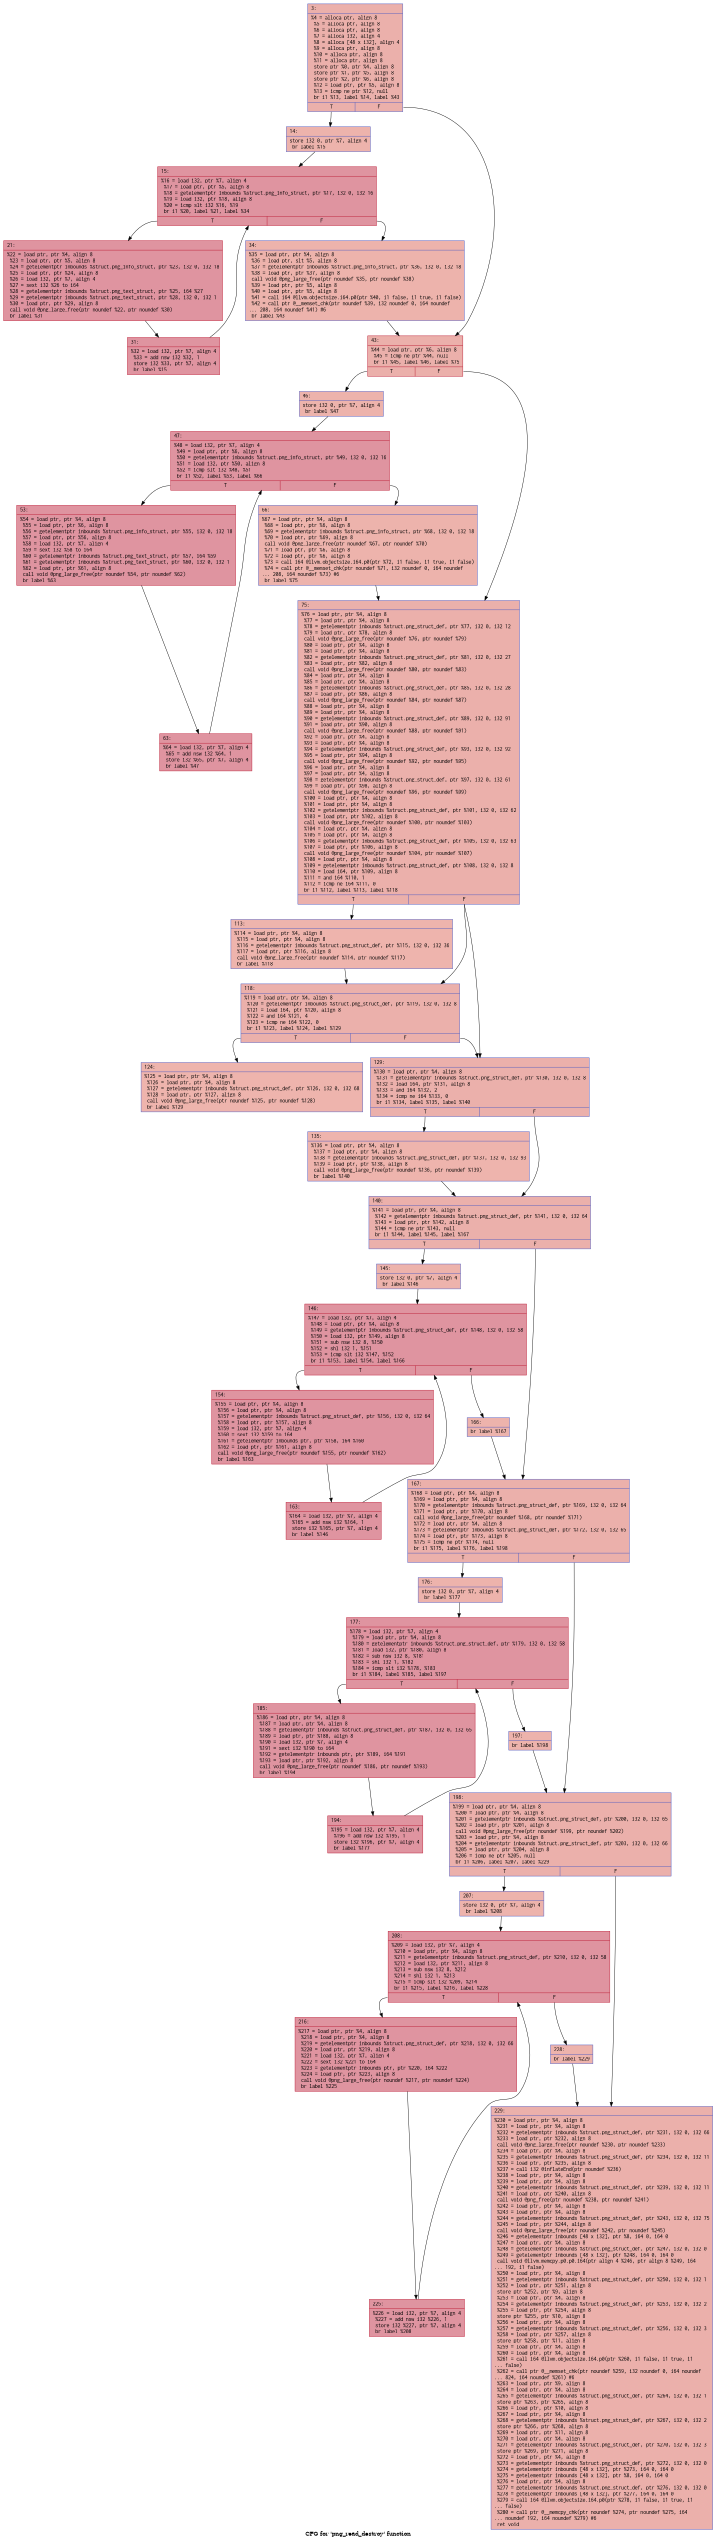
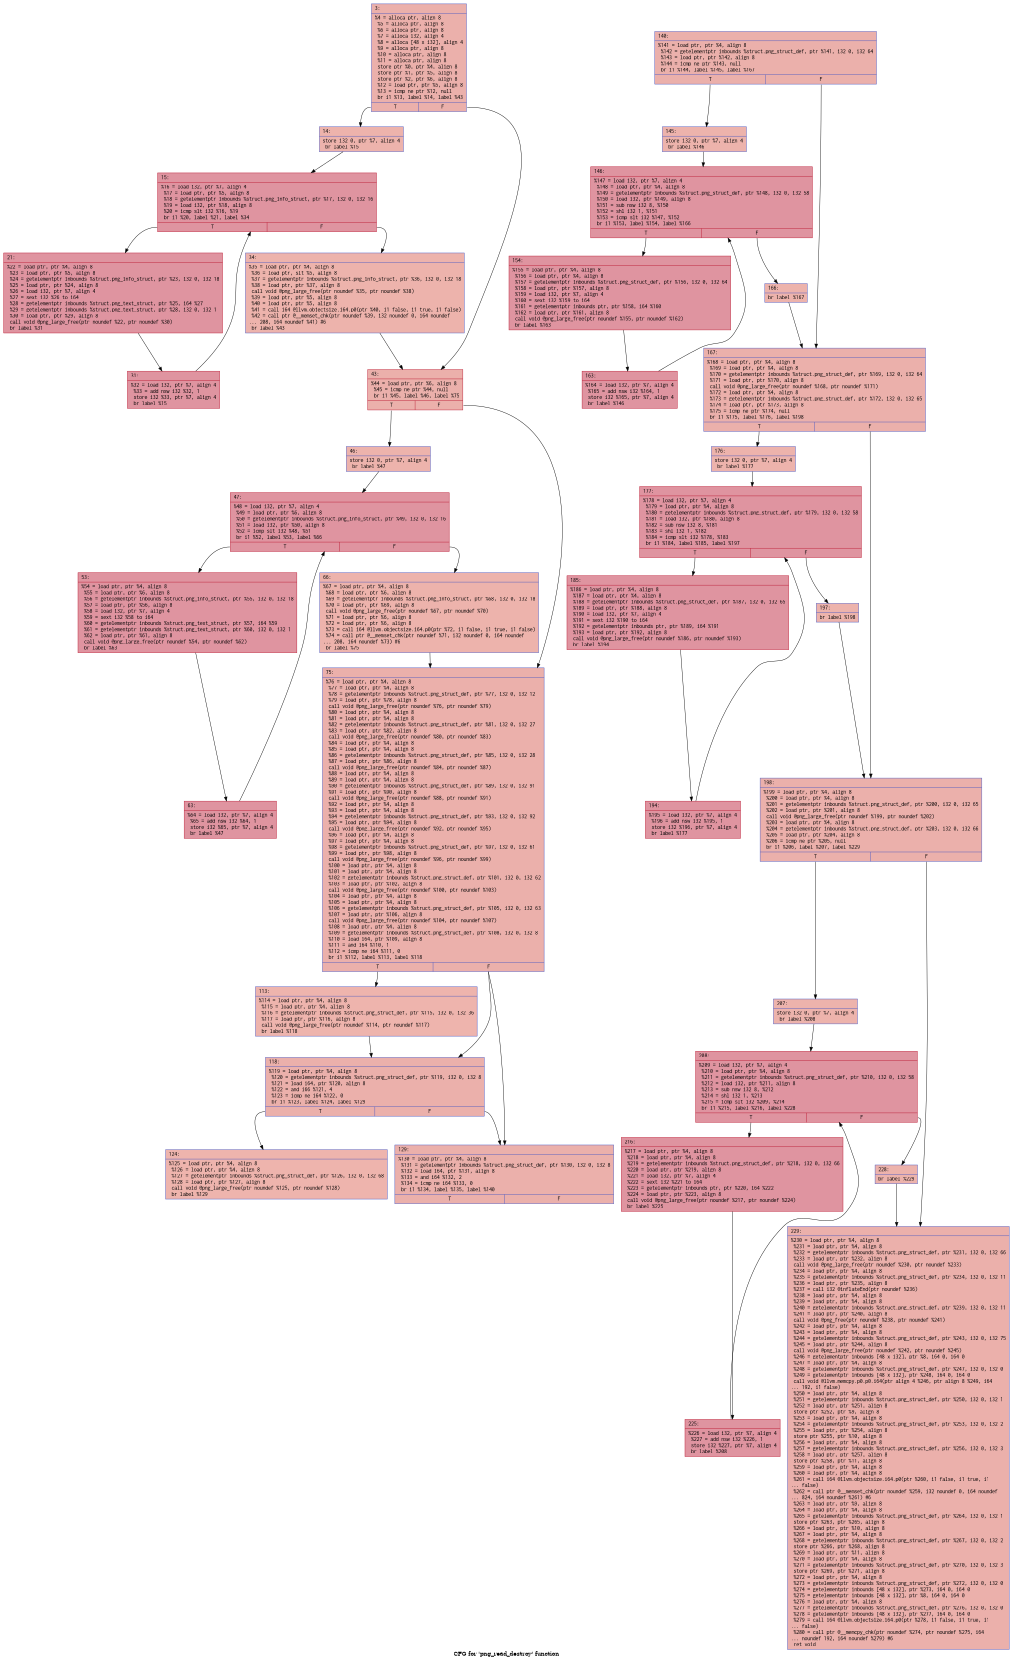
(276, 1016) -> (301, 1090)
(419, 1156) -> none
(539, 1157) -> none
